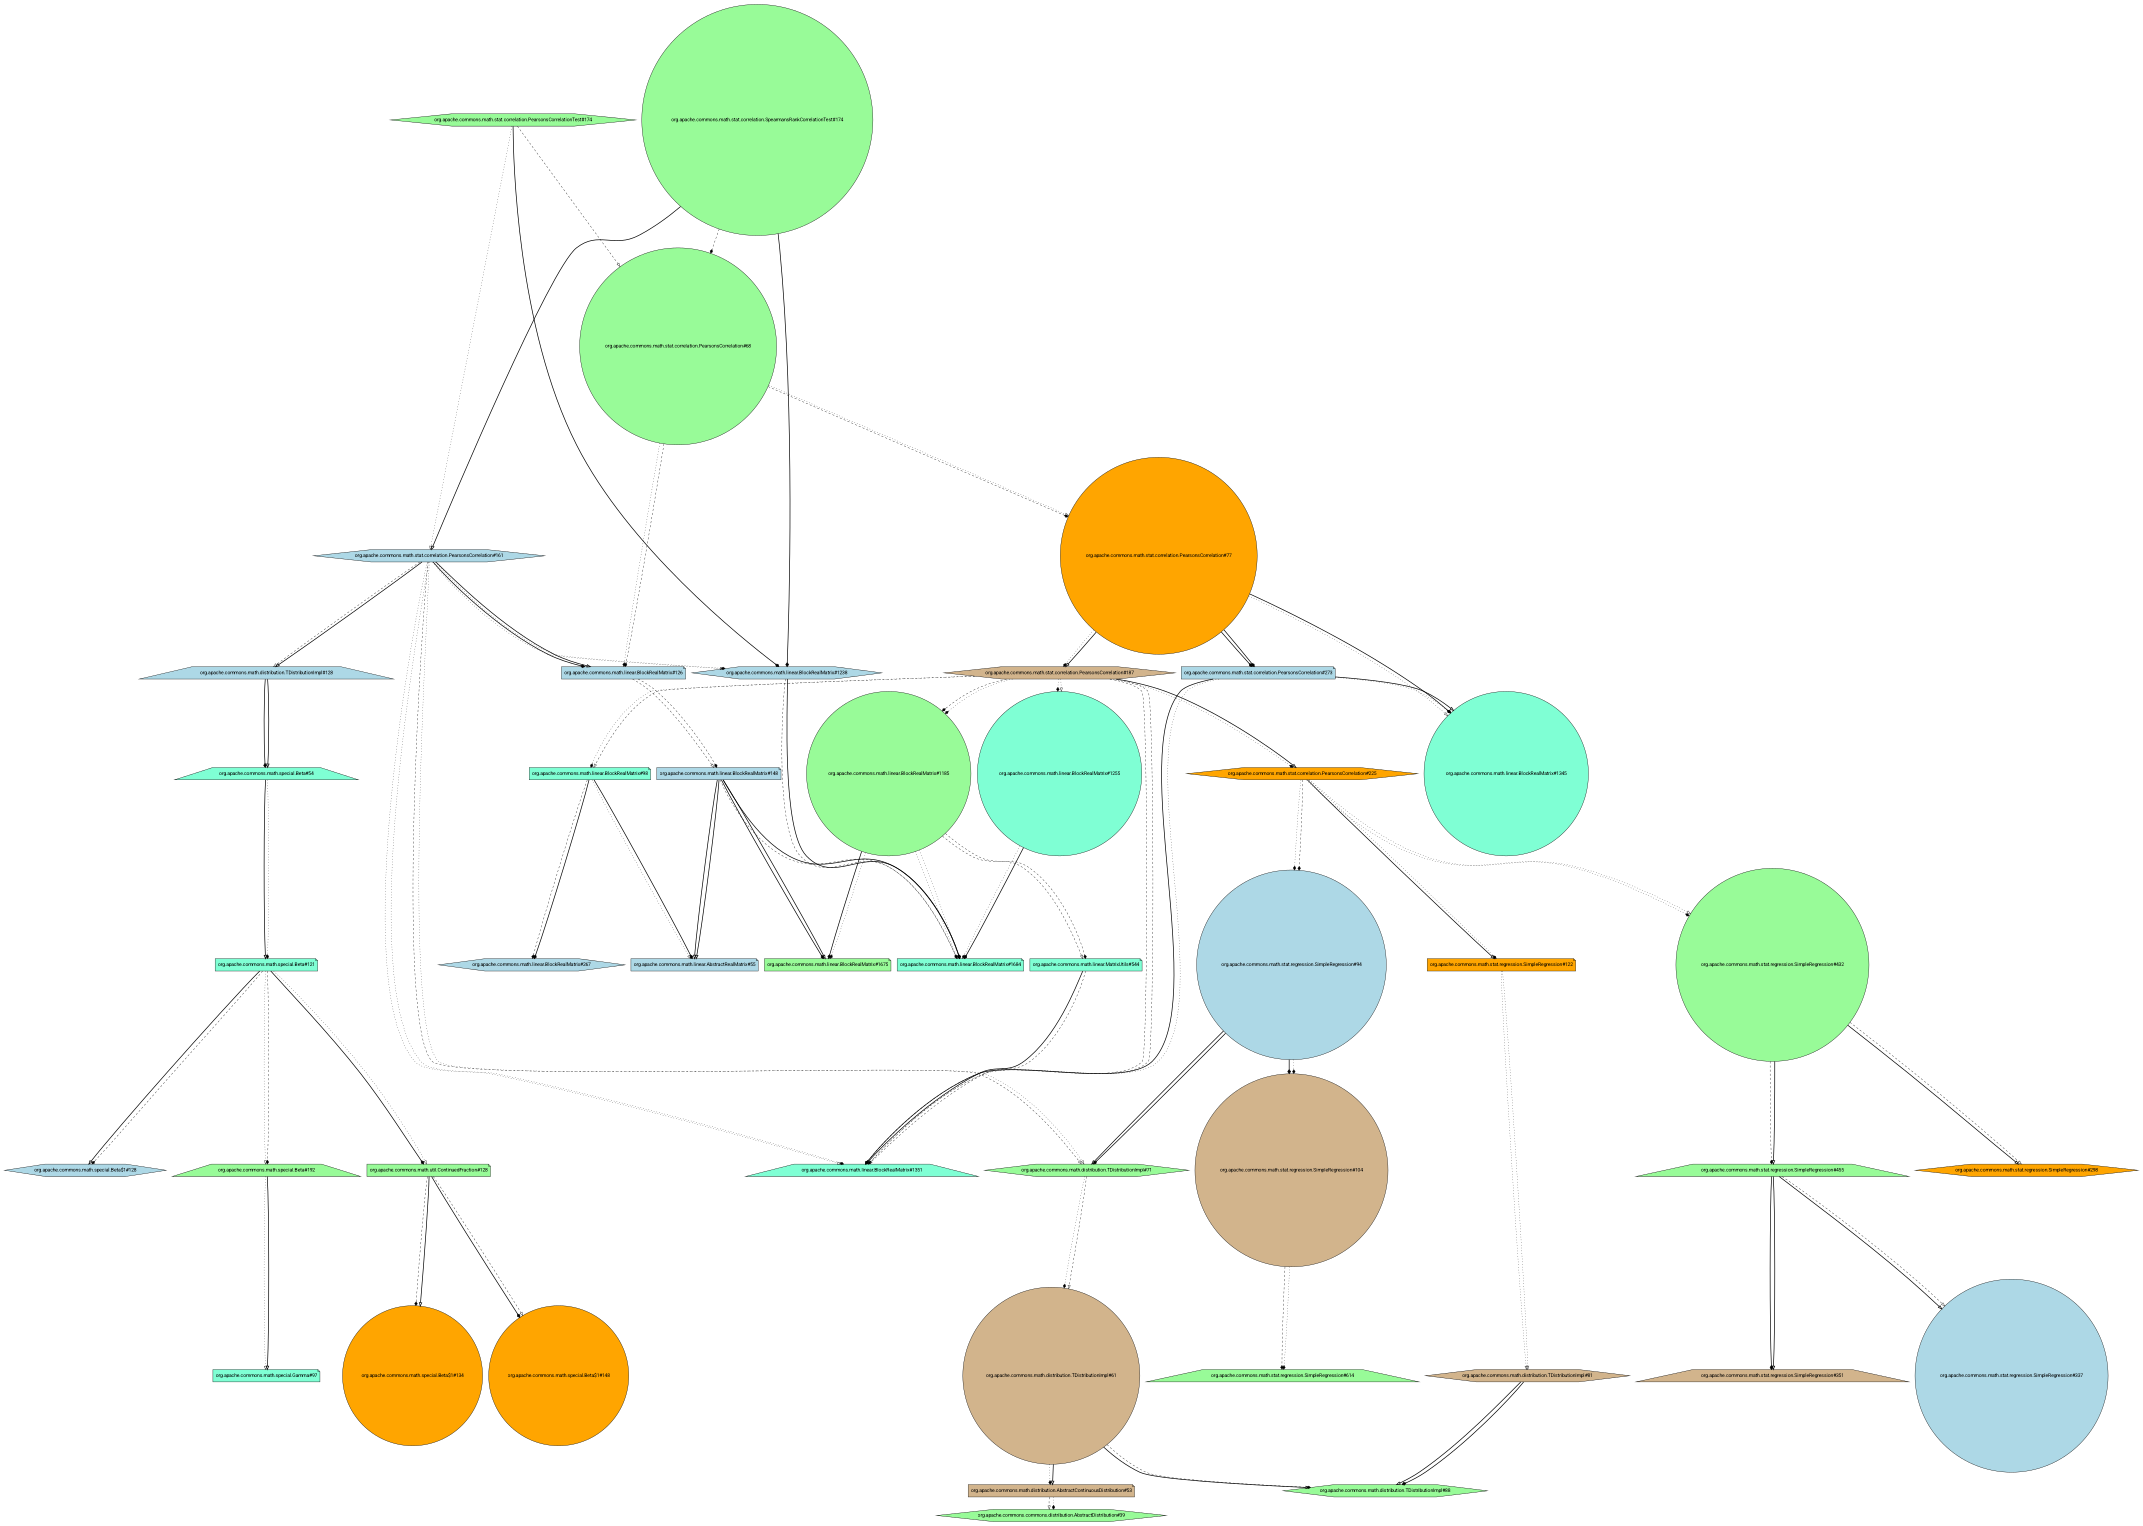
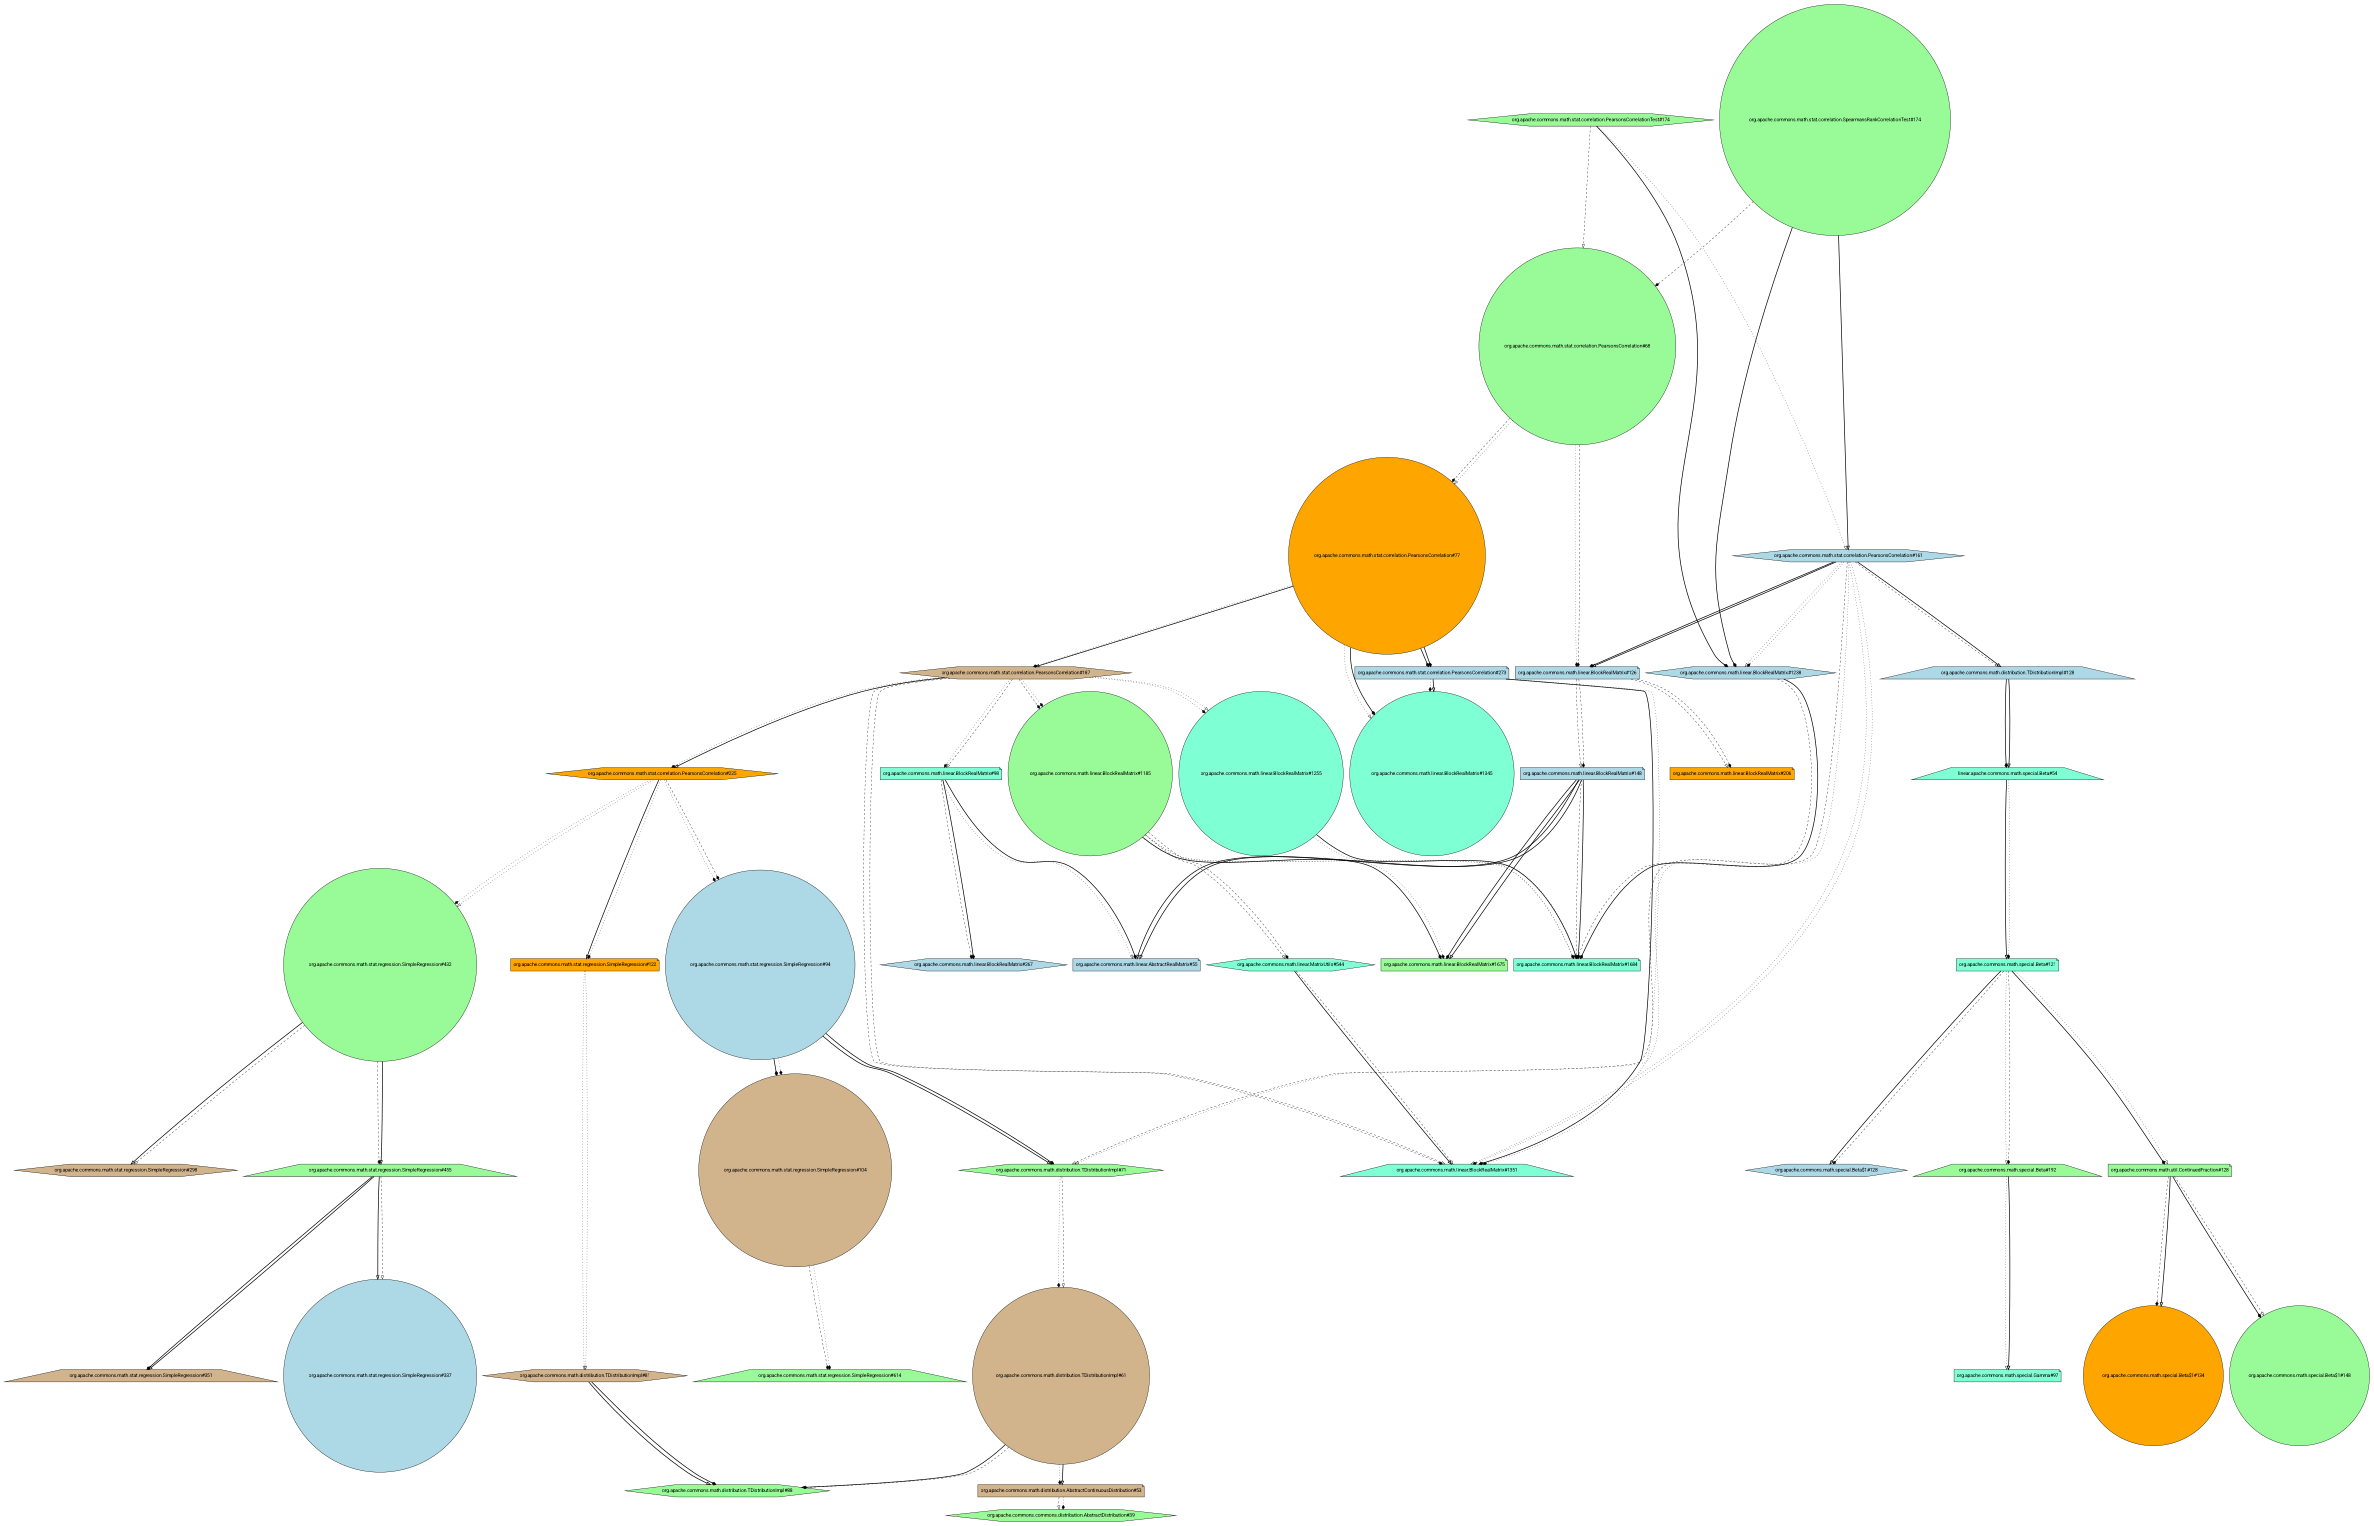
(266, 774) -> (2008, 774)
none -> (1732, 774)
(1086, 965) -> (1291, 965)
(2027, 1170) -> (126, 1170)
(559, 1376) -> (2300, 1376)
